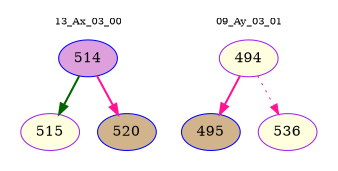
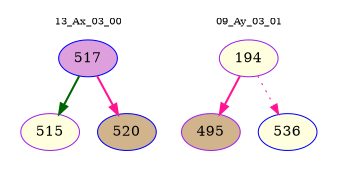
(88, 58) -> (88, 58)
(249, 58) -> (249, 58)
(211, 132) -> (211, 132)
(288, 132) -> (288, 132)
